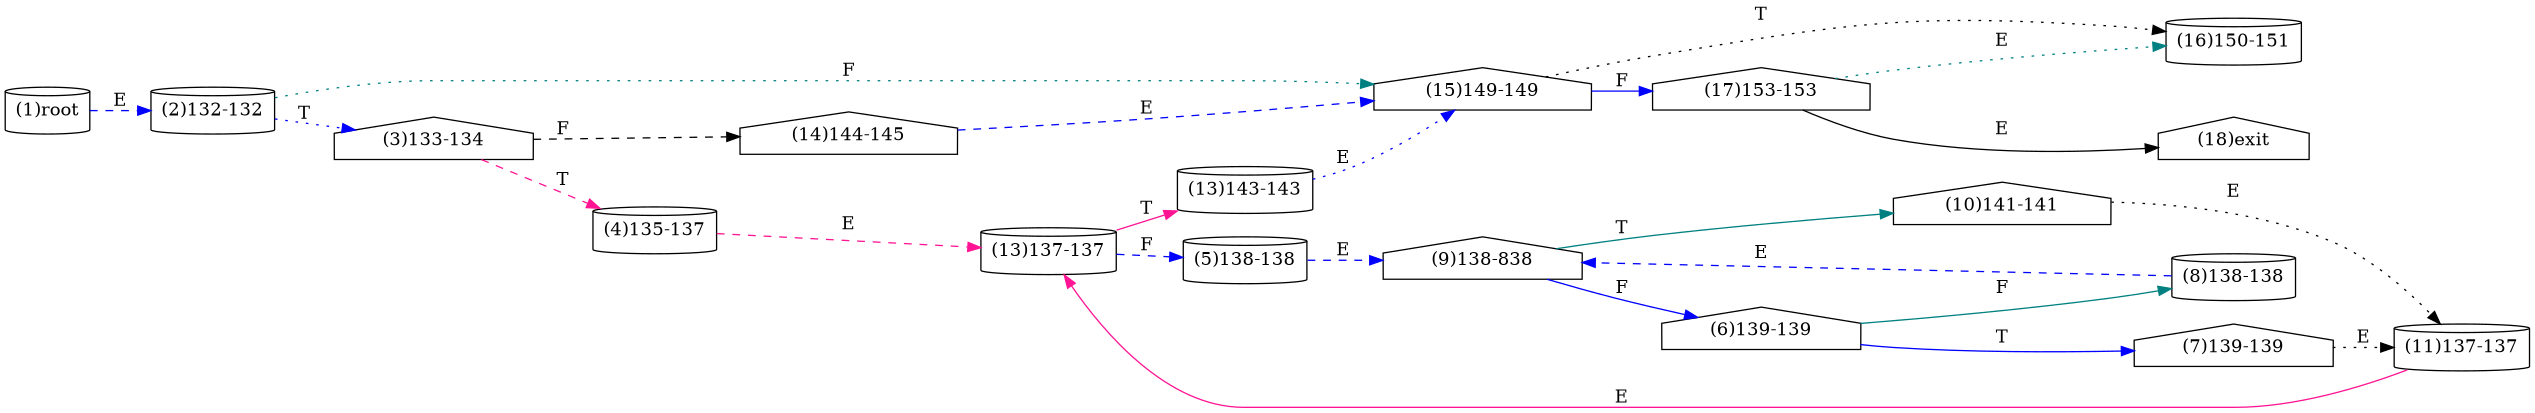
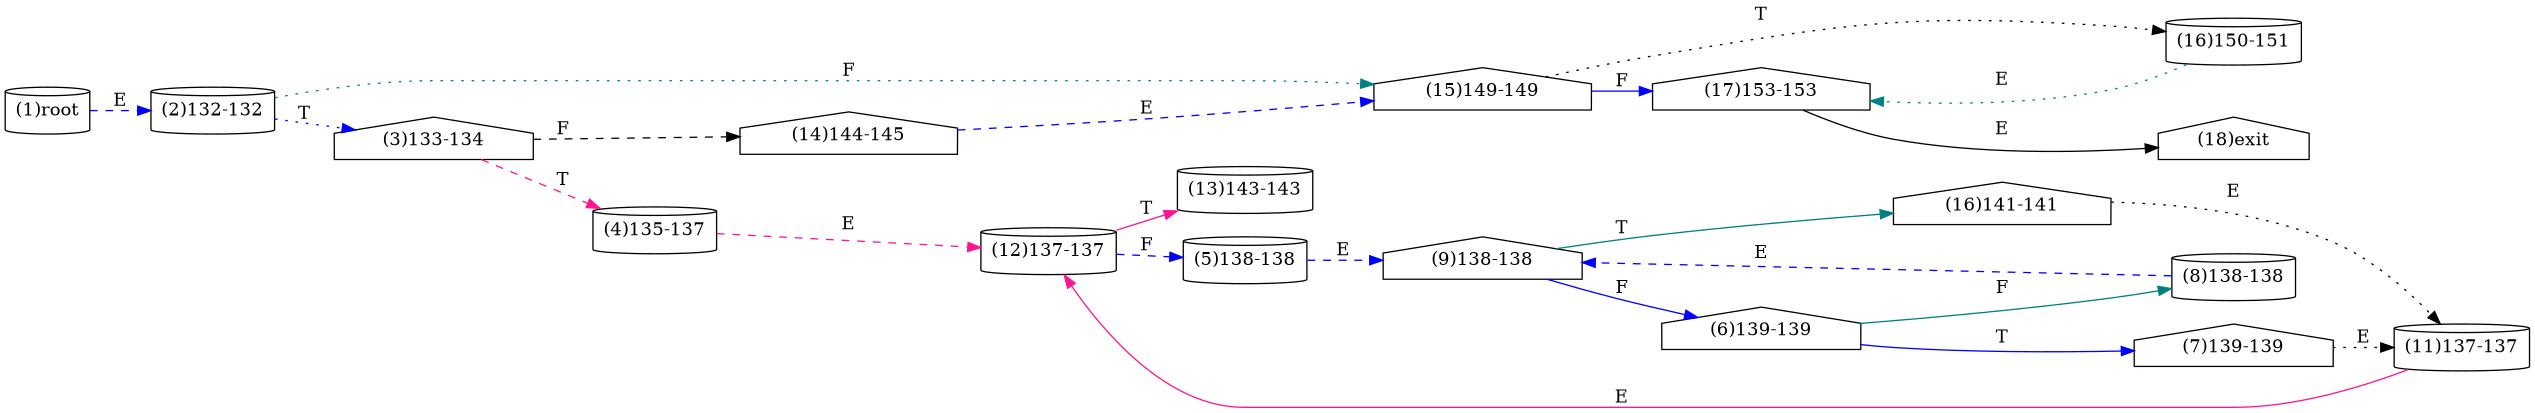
(1994, 60) -> (2037, 100)
(1381, 154) -> none
(2002, 206) -> (2002, 206)
(1049, 251) -> (1049, 251)
(1483, 260) -> (1483, 260)
